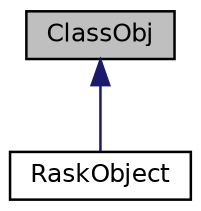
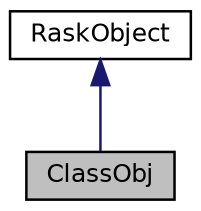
(100, 119) -> (100, 119)
